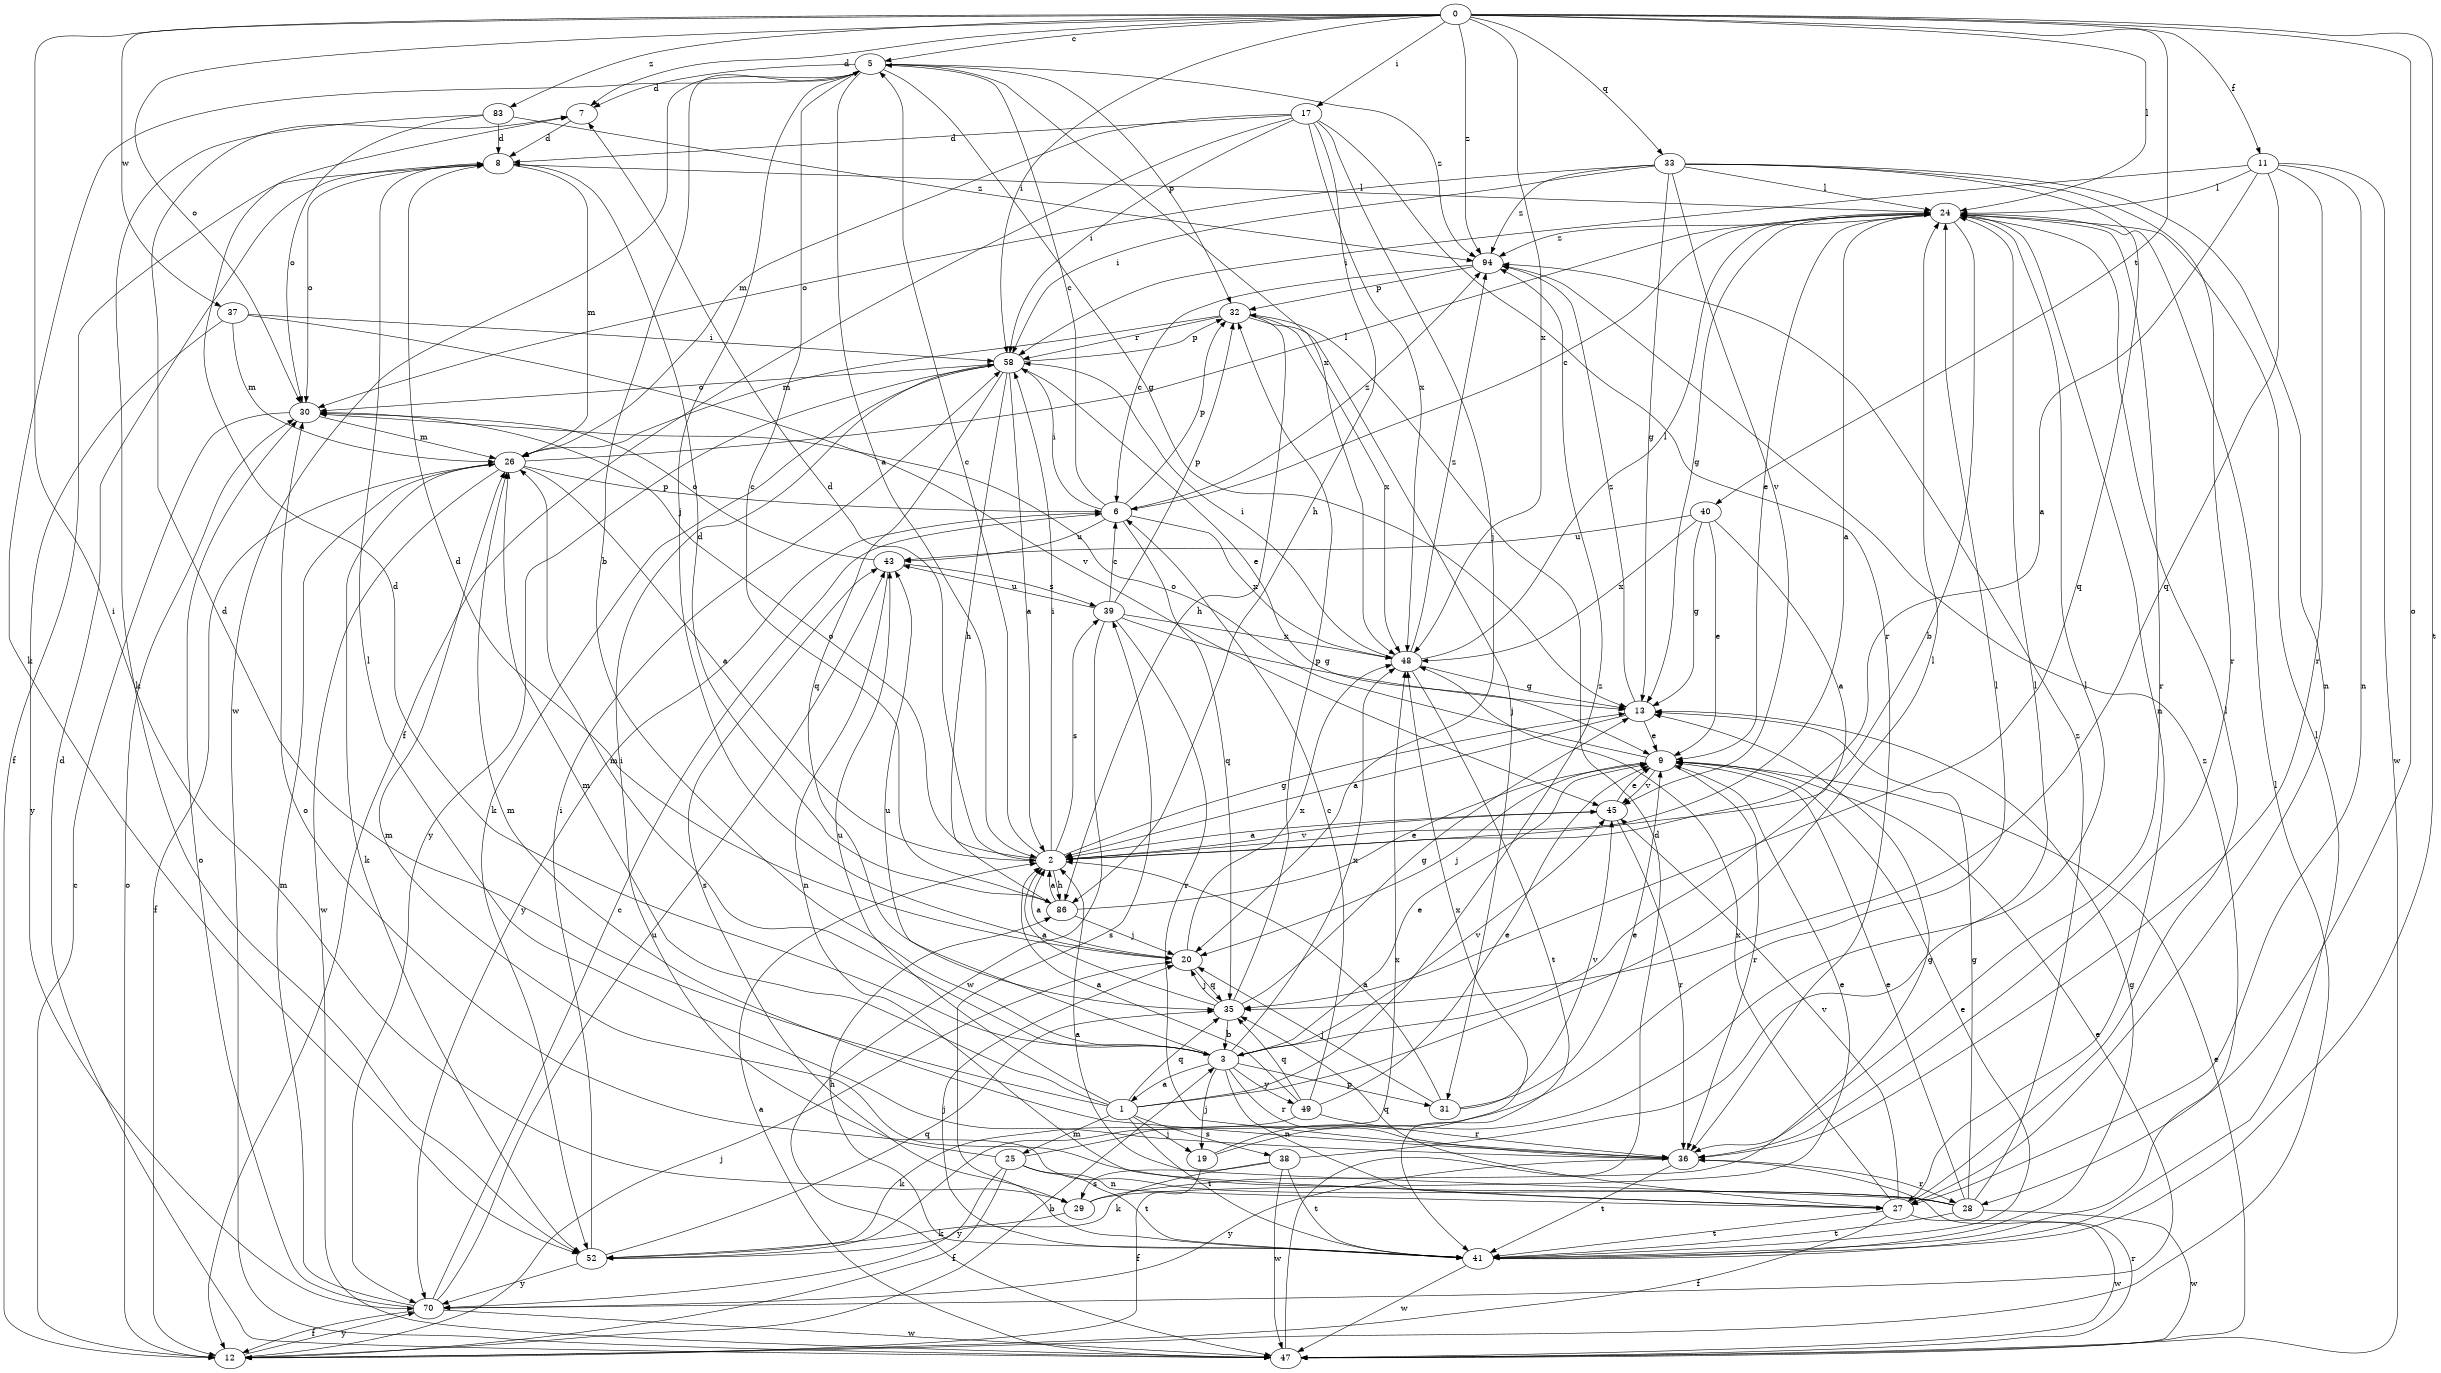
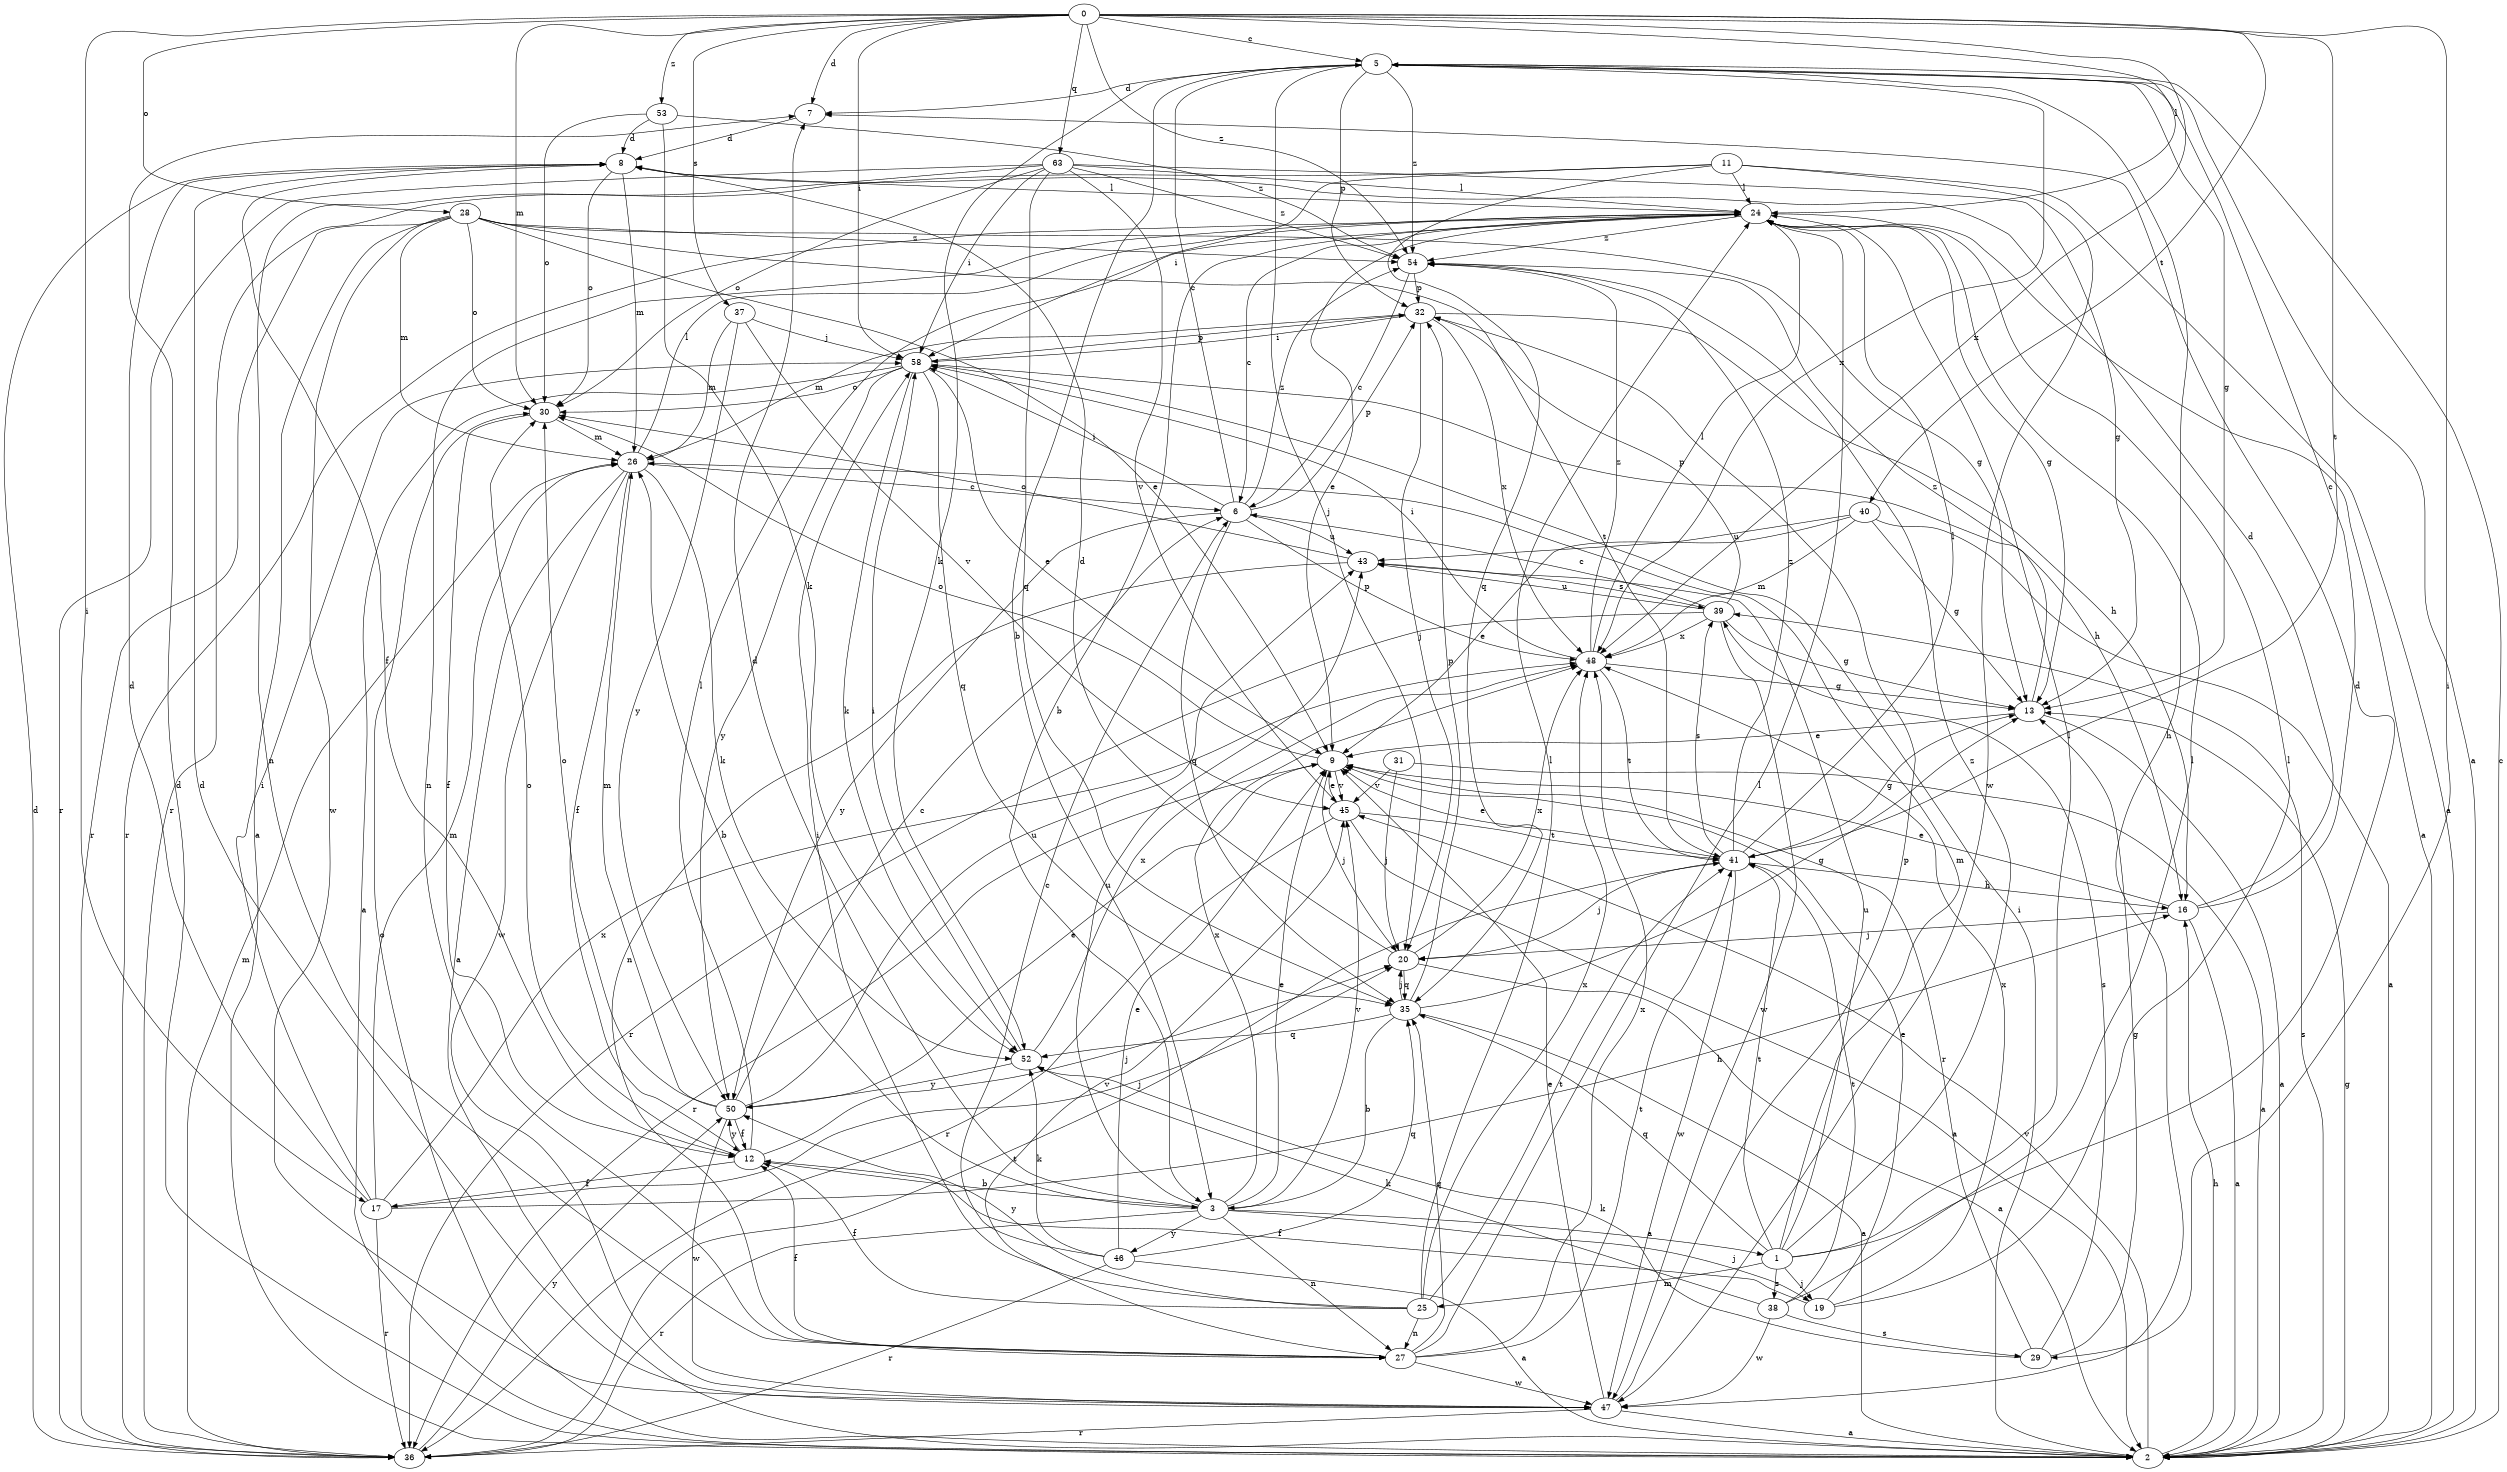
(1895, 19) -> none
(498, 114) -> (662, 114)
(126, 164) -> (696, 164)
(1670, 164) -> (1058, 164)
(195, 213) -> (520, 213)
(1488, 263) -> (1413, 263)
(712, 338) -> (827, 338)
(1137, 338) -> (1278, 338)
(666, 487) -> (973, 487)
(521, 535) -> (566, 1184)
(1256, 587) -> (1367, 587)
(1621, 587) -> (1762, 587)
(369, 661) -> (36, 811)
(1497, 661) -> (1418, 637)
(236, 711) -> (2169, 736)
(614, 761) -> (724, 836)
(2359, 769) -> none
(1698, 800) -> (2403, 756)
(1657, 836) -> (1907, 861)
none -> (1536, 837)
(76, 886) -> (448, 786)
(1062, 910) -> (2183, 910)
(728, 944) -> (2092, 908)
(1615, 984) -> (1800, 880)
(1842, 985) -> (1944, 1060)
none -> (1572, 1003)
(1331, 1084) -> none
(1306, 1110) -> (1119, 1259)
(915, 1136) -> (1219, 1037)
(1827, 1169) -> (90, 833)
(429, 1309) -> (731, 1110)
